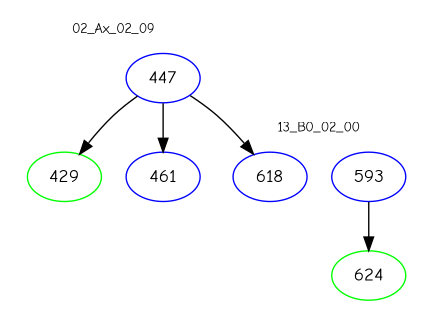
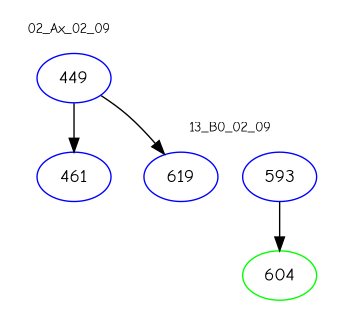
(163, 78) -> (74, 78)
(319, 128) -> (230, 128)
(64, 177) -> none
(270, 177) -> (181, 177)
(369, 276) -> (280, 276)
